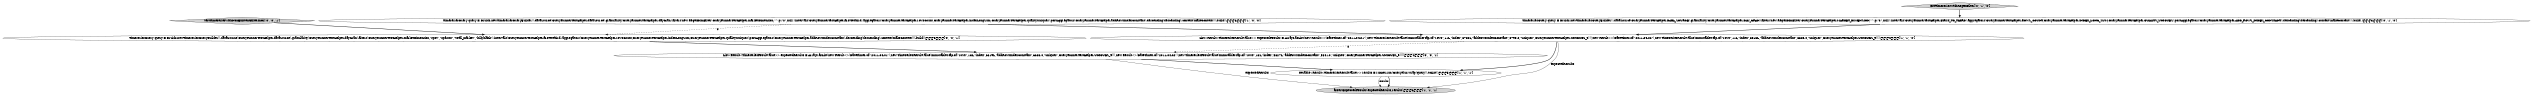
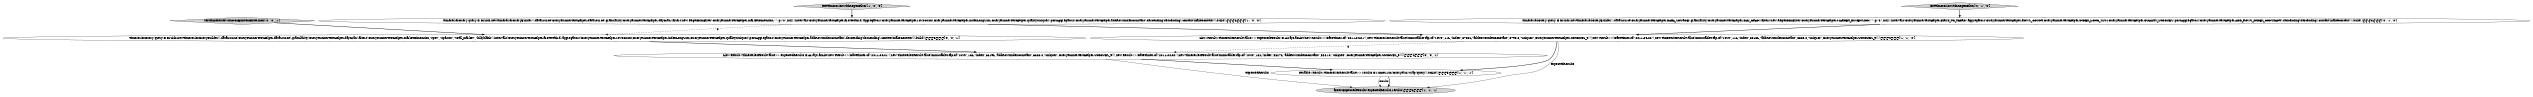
none -> (852, 6)
